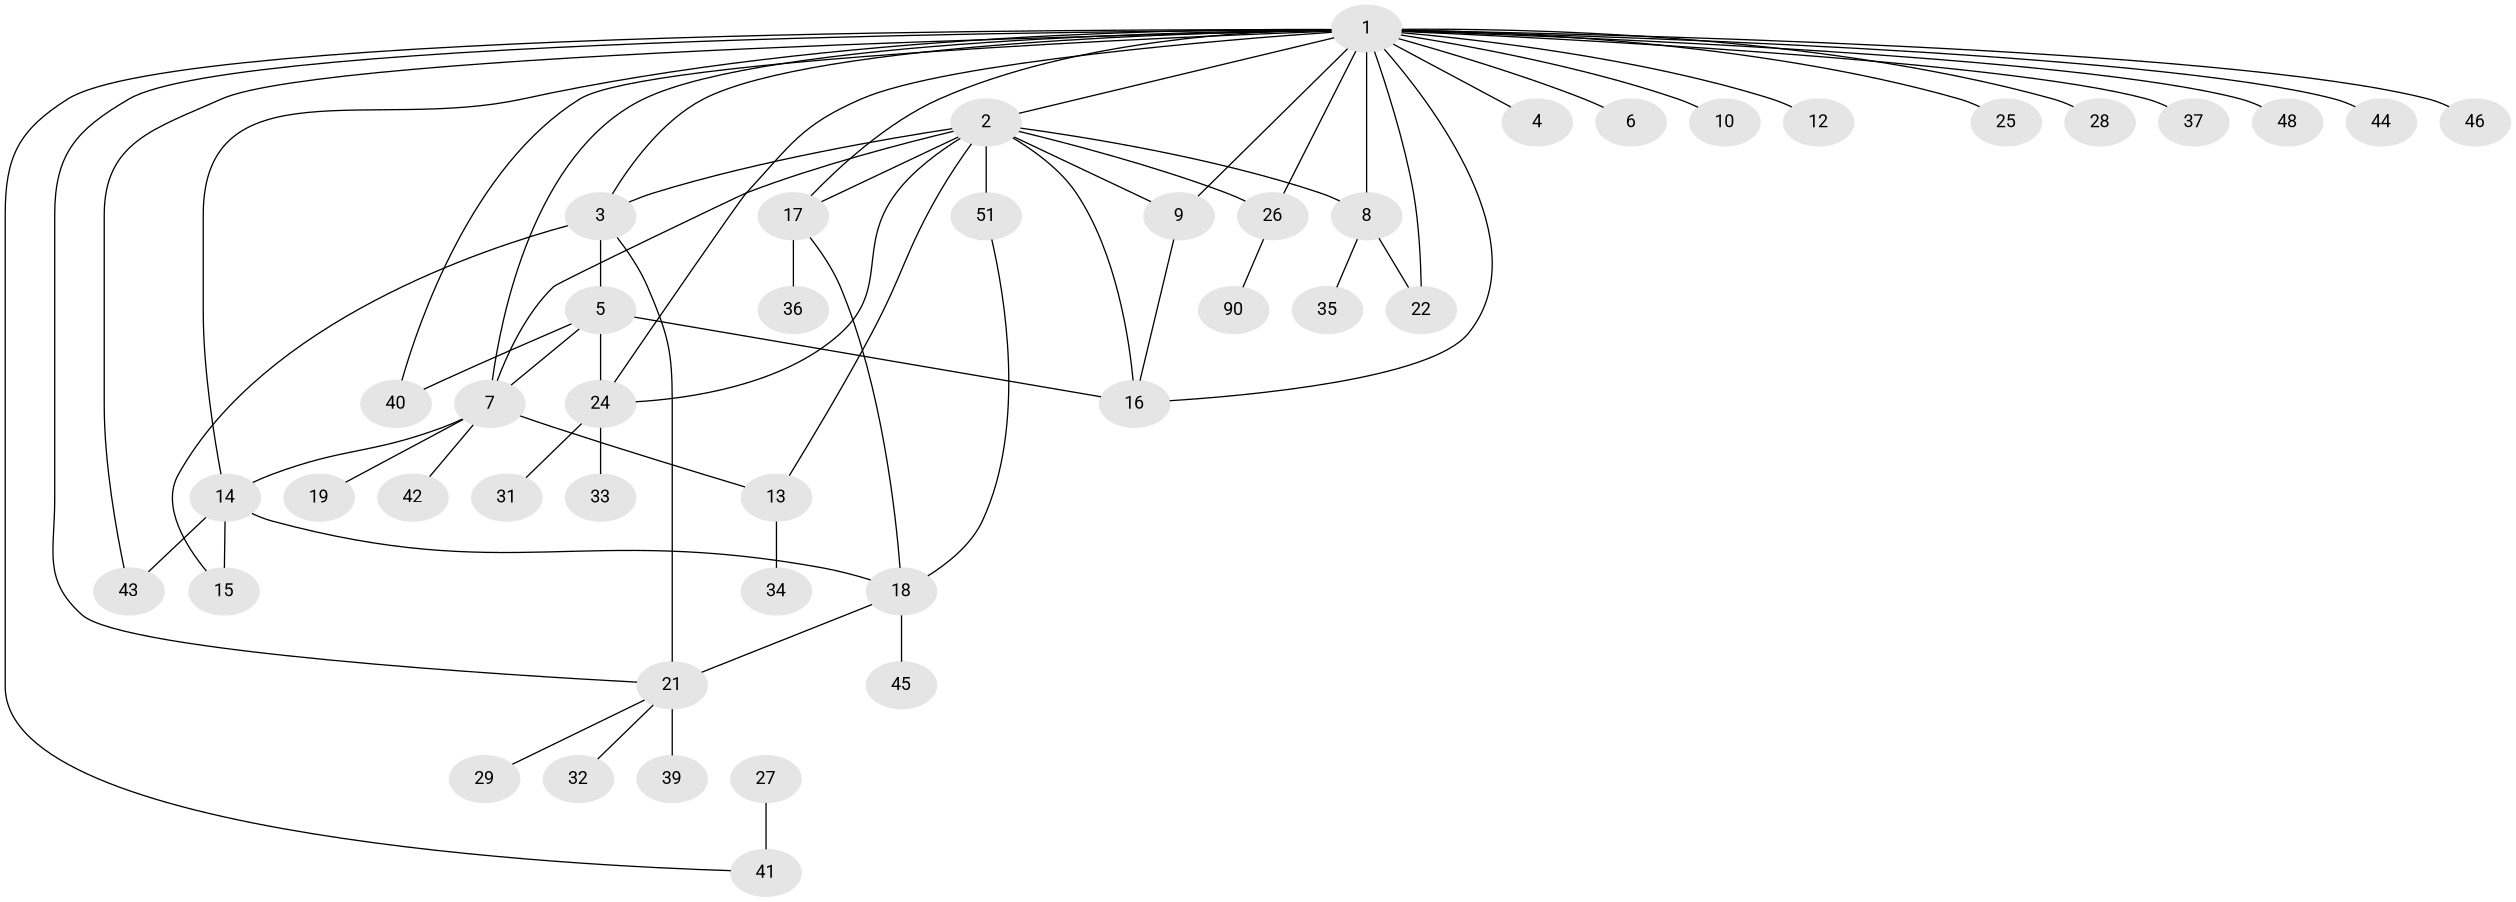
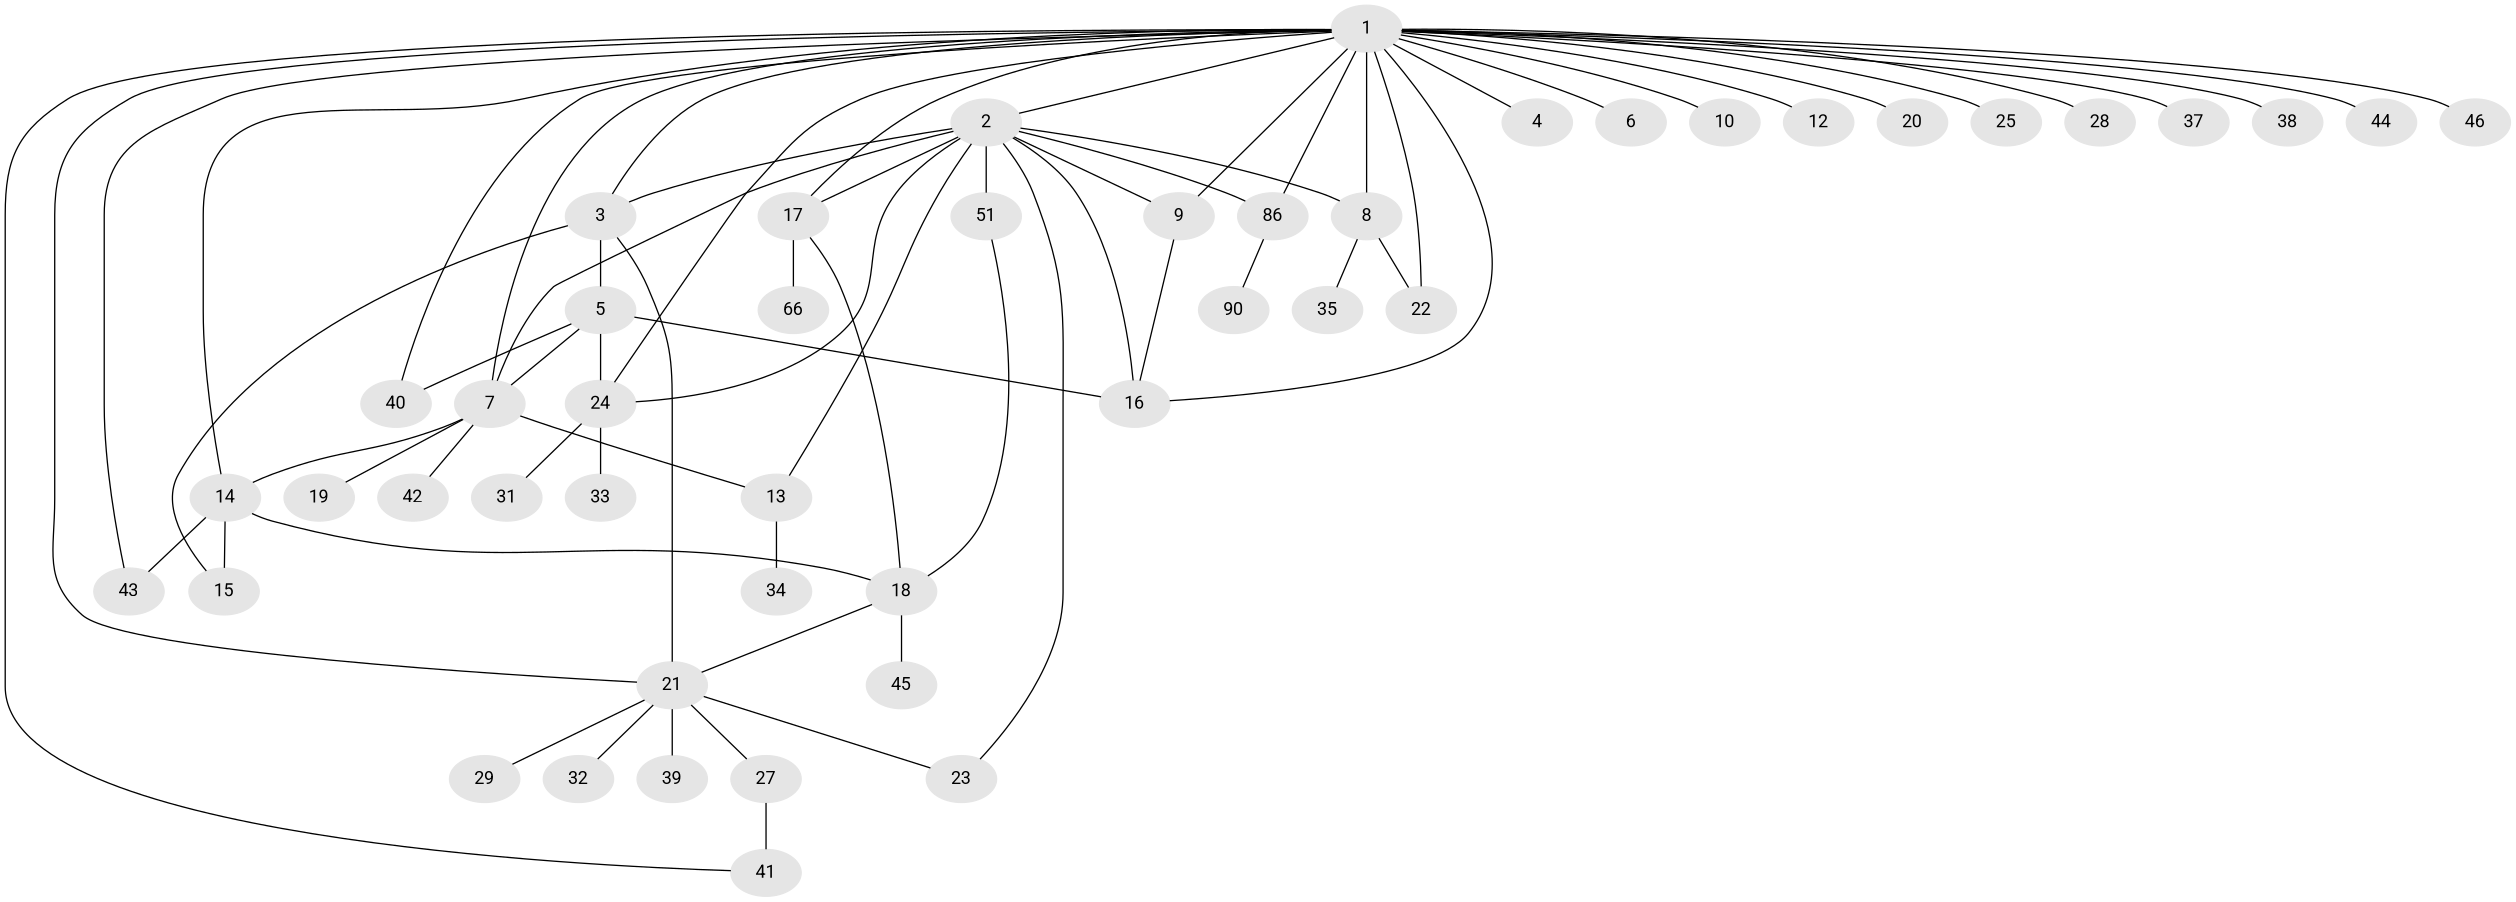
none -> (1912, 122)
(2288, 122) -> (2288, 122)
(1273, 216) -> (1273, 216)
(793, 310) -> (793, 310)
none -> (719, 732)
none -> (961, 779)
